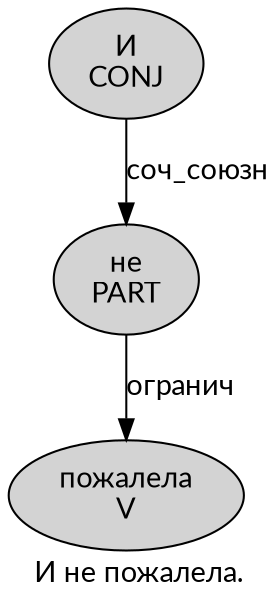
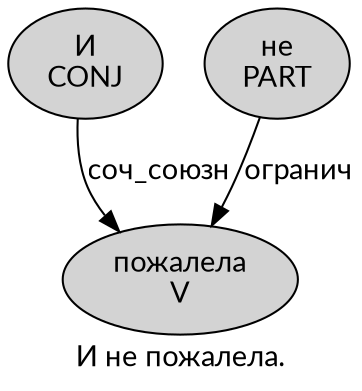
(126, 161) -> (82, 170)
